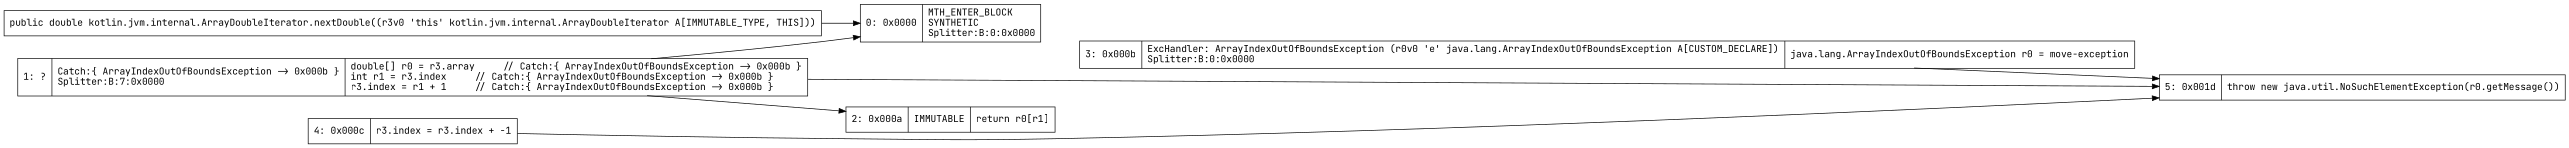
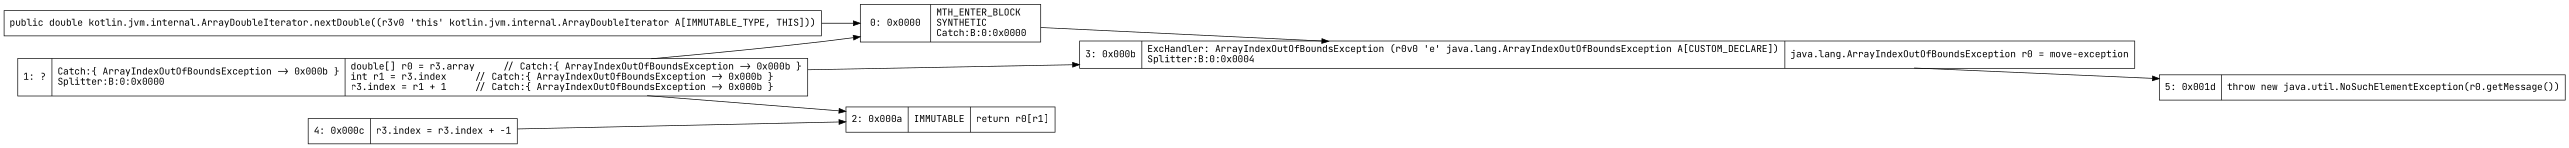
(982, 33) -> (982, 33)
none -> (1181, 34)
(1201, 59) -> (1201, 59)
(111, 82) -> (111, 82)
(1480, 83) -> (940, 67)
(1335, 132) -> (678, 125)
